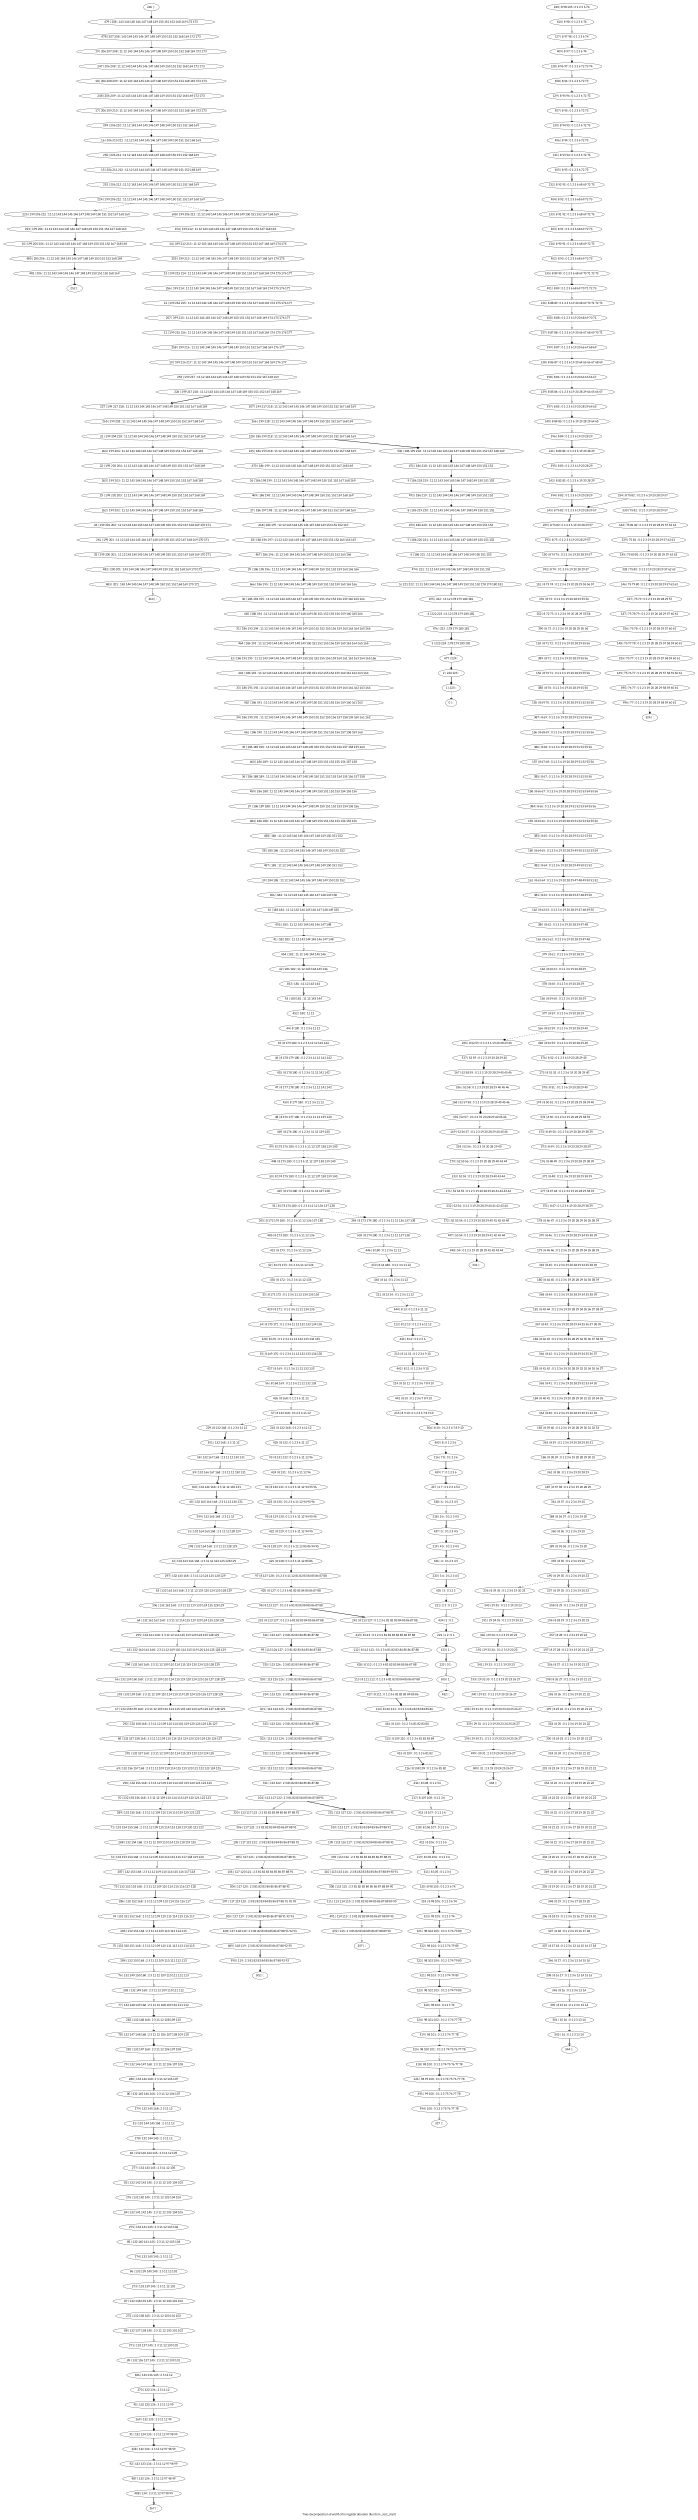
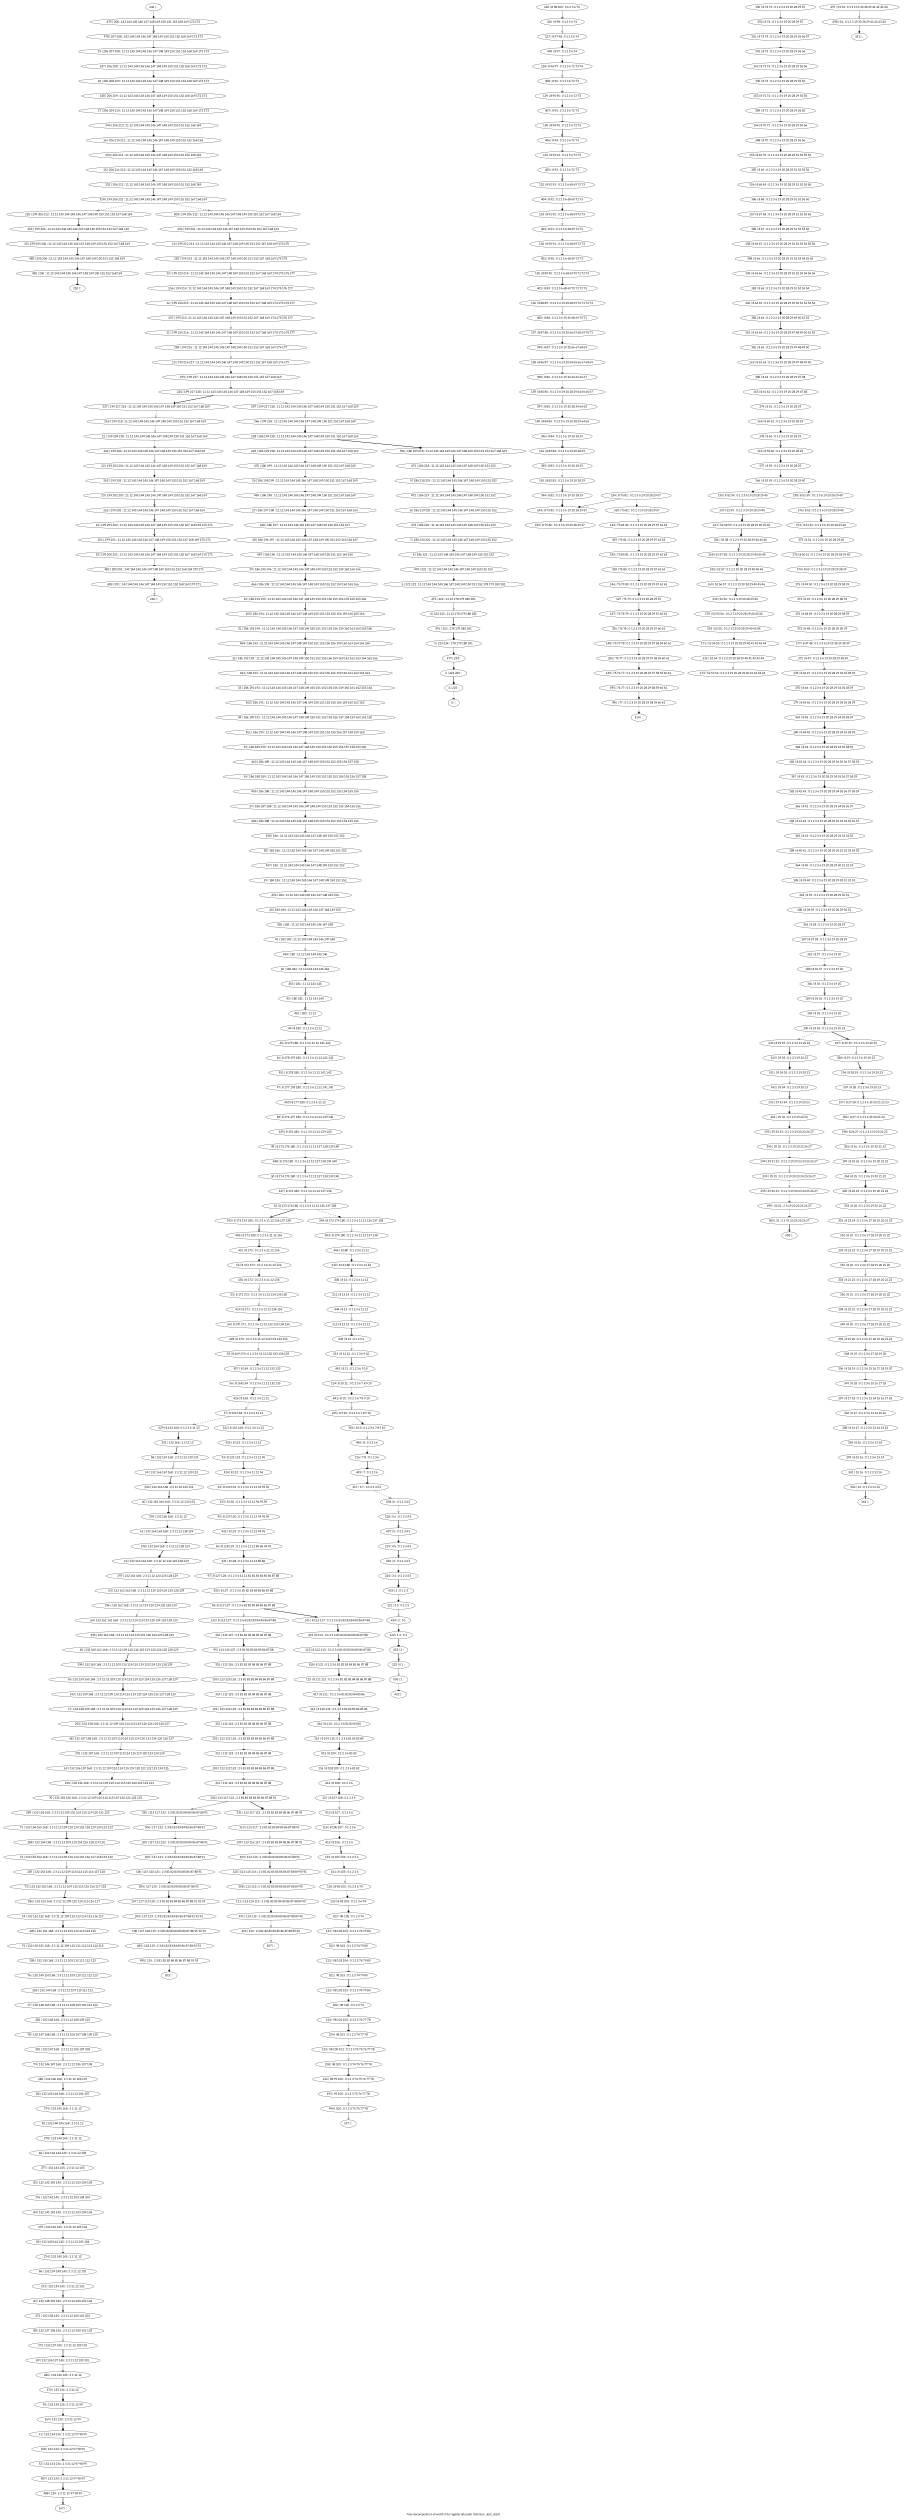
(568, 540) -> none
(477, 1227) -> none
